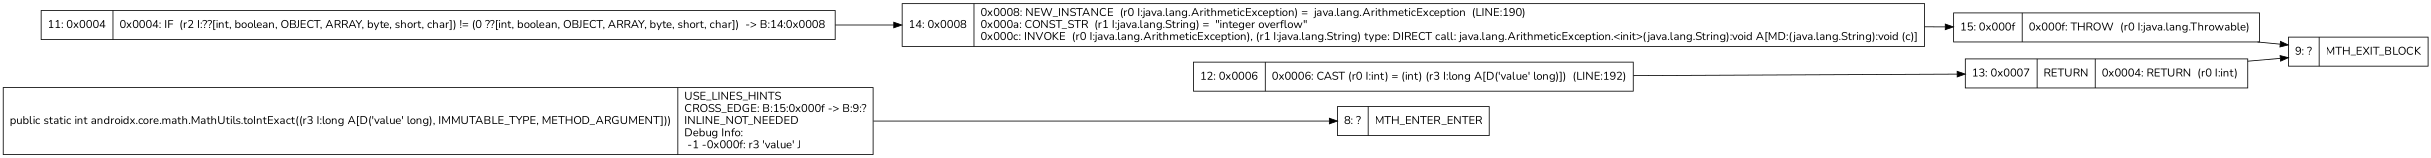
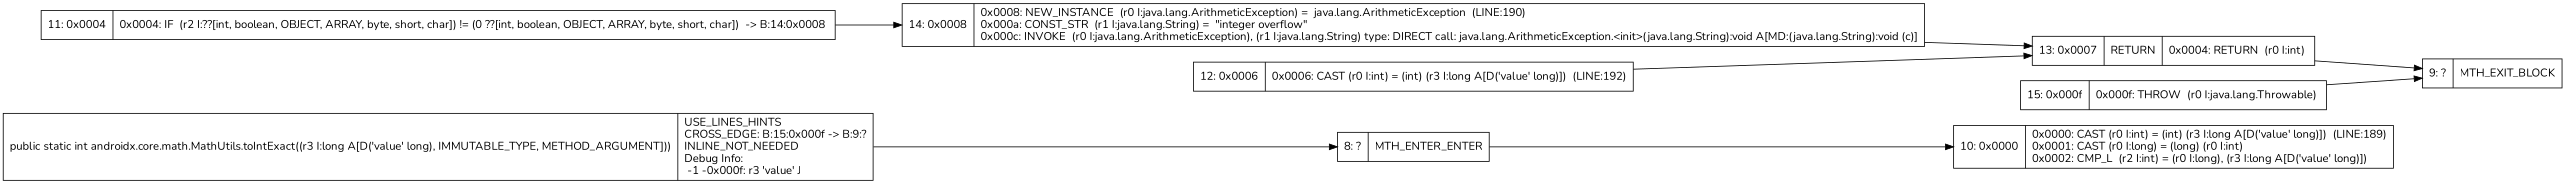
(1935, 27) -> (1974, 44)
none -> (2174, 147)
